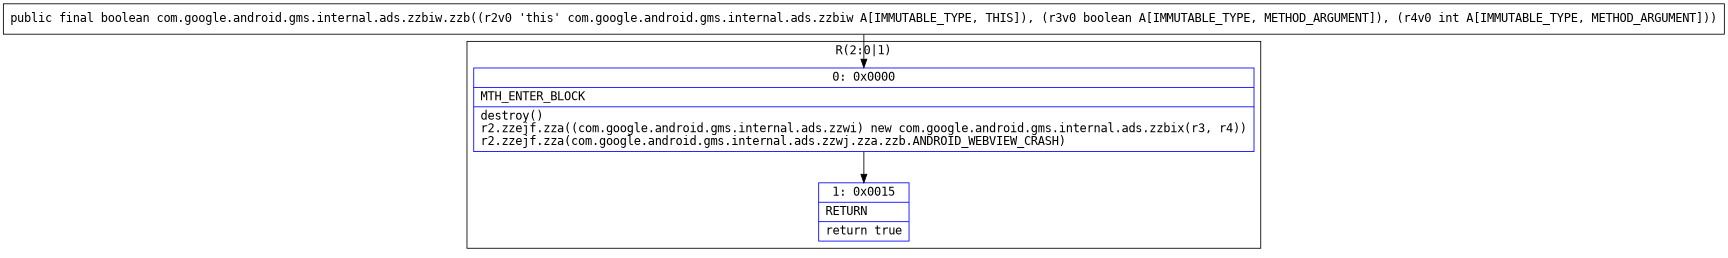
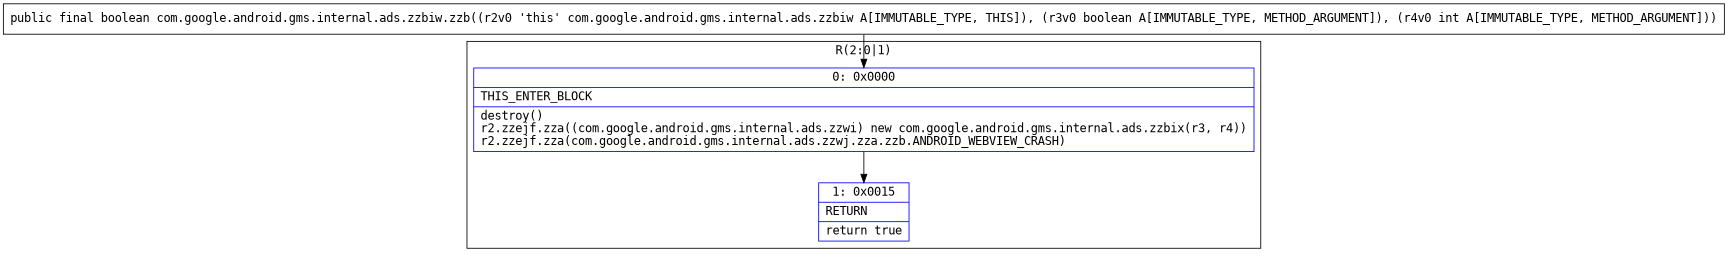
(533, 97) -> (537, 97)
